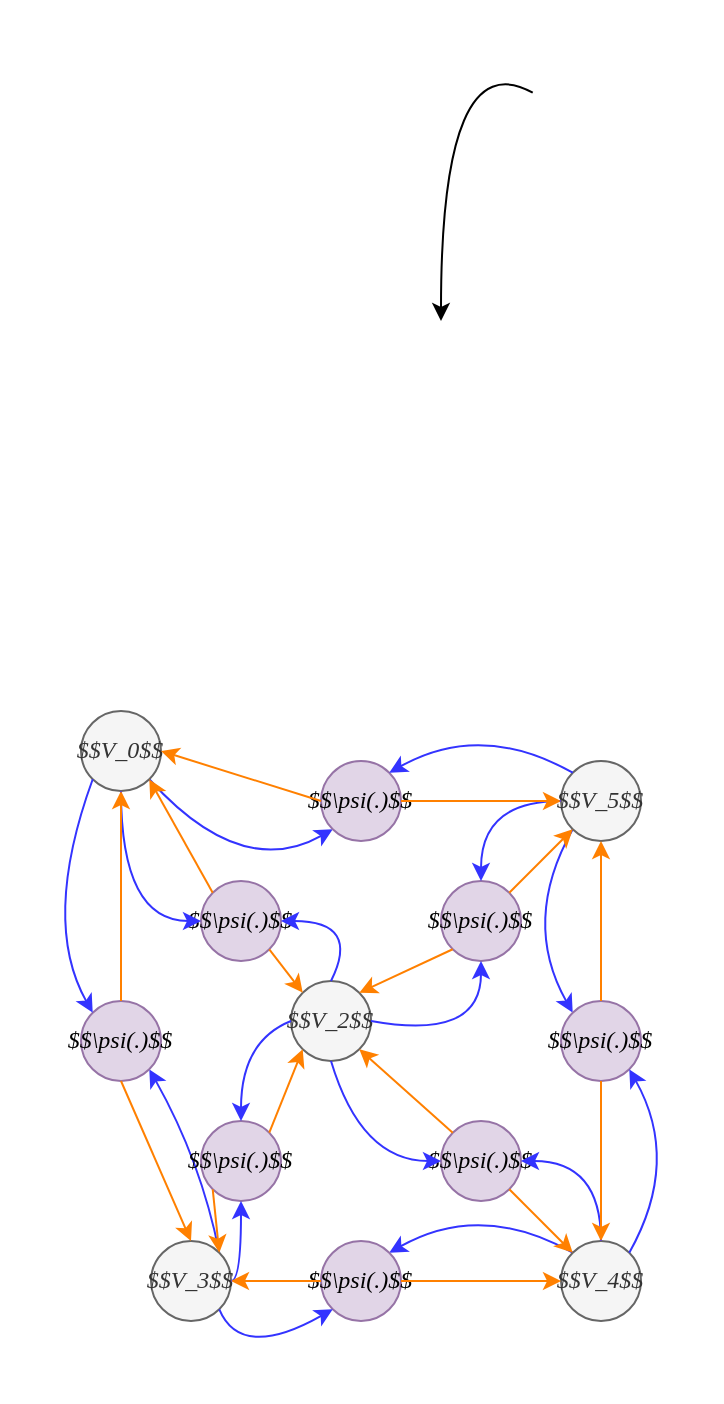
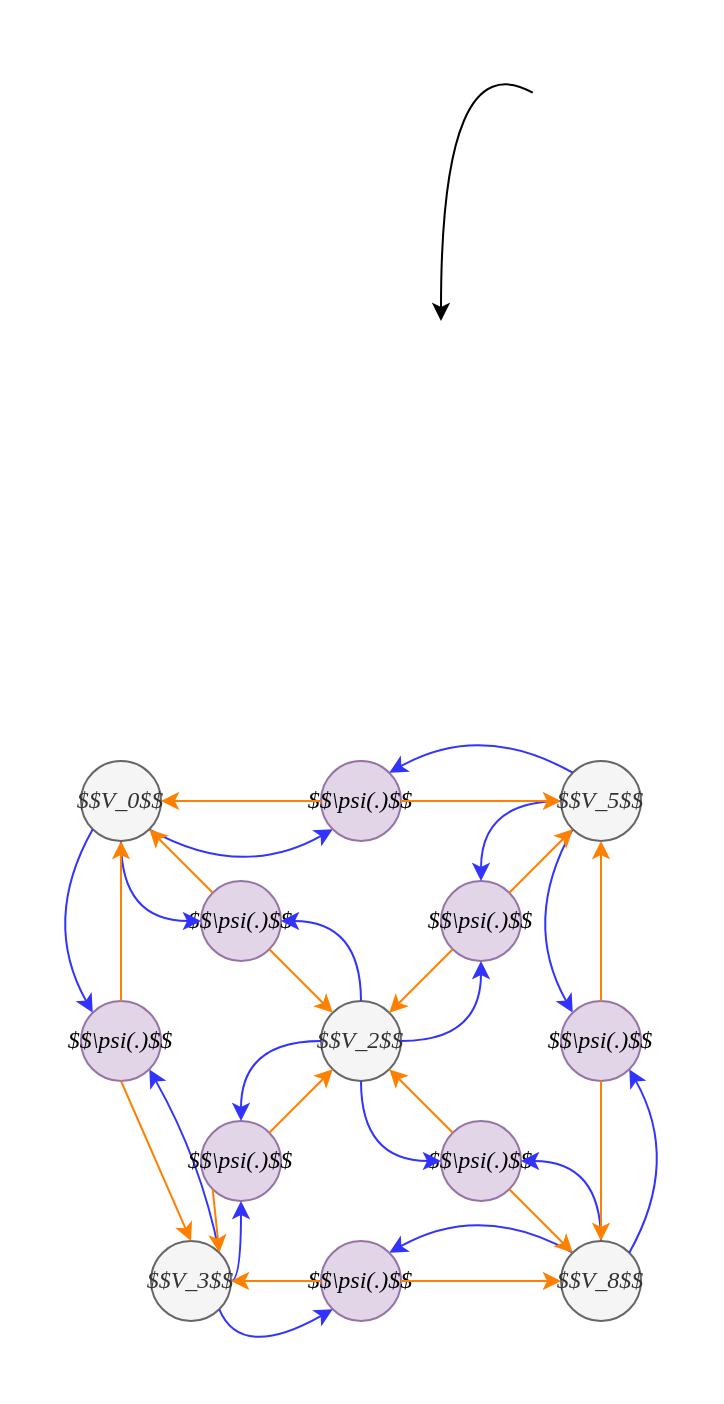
(121, 751) -> (121, 801)
(331, 1021) -> (361, 1041)
(601, 1281) -> (601, 1281)
